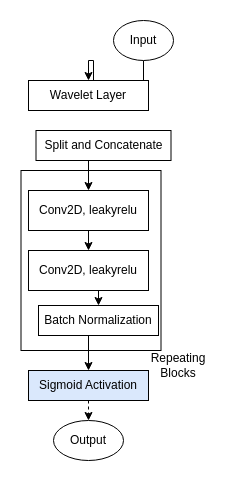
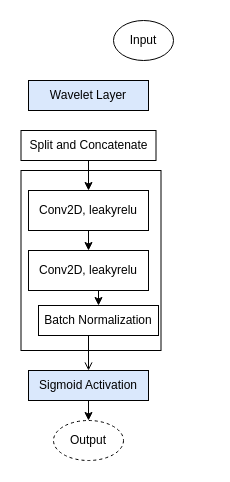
(94, 63) -> none
(89, 96) -> (89, 96)
(104, 146) -> (89, 146)
(89, 362) -> (89, 364)
(179, 366) -> none
(89, 408) -> (89, 408)
(89, 441) -> (89, 441)
